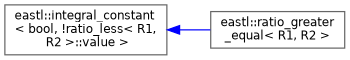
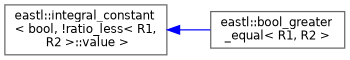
(278, 30) -> (278, 30)
